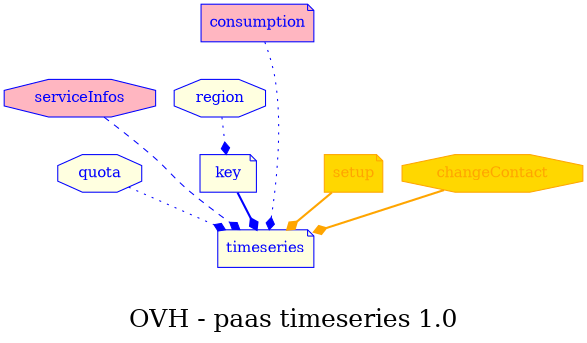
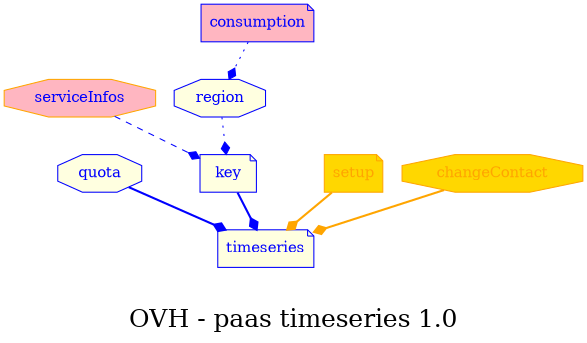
(80, 98) -> (80, 98)
(279, 129) -> (242, 55)
(167, 169) -> (151, 134)
(171, 206) -> (171, 206)
